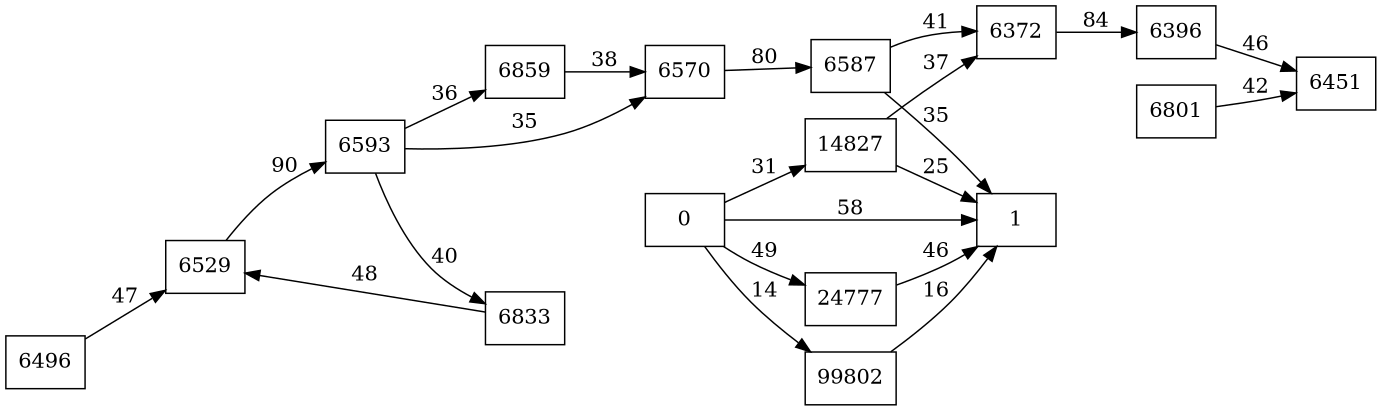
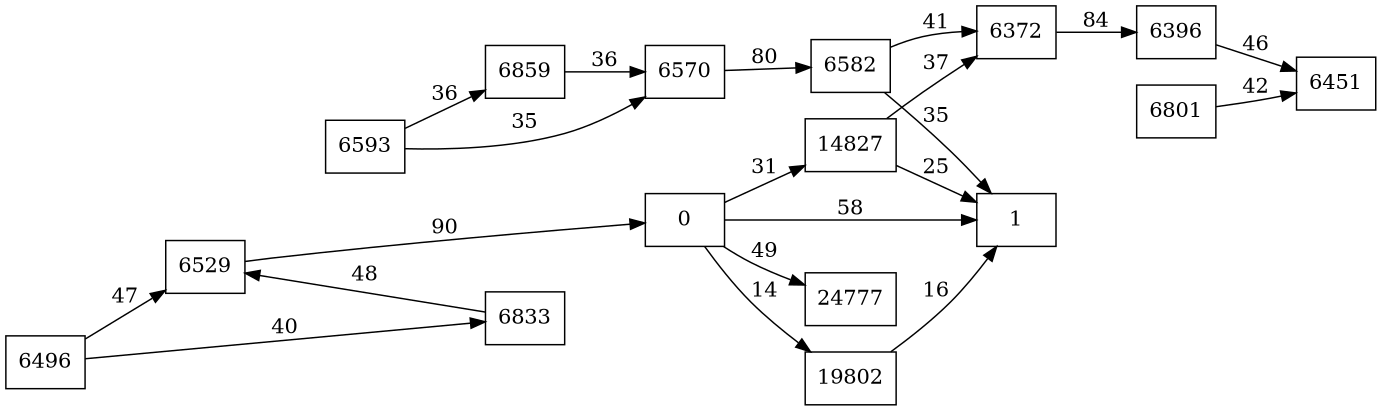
(605, 61) -> (605, 61)
(851, 66) -> (851, 66)
(265, 199) -> (437, 241)
(412, 245) -> (278, 341)
(932, 271) -> none
(851, 378) -> (851, 378)
